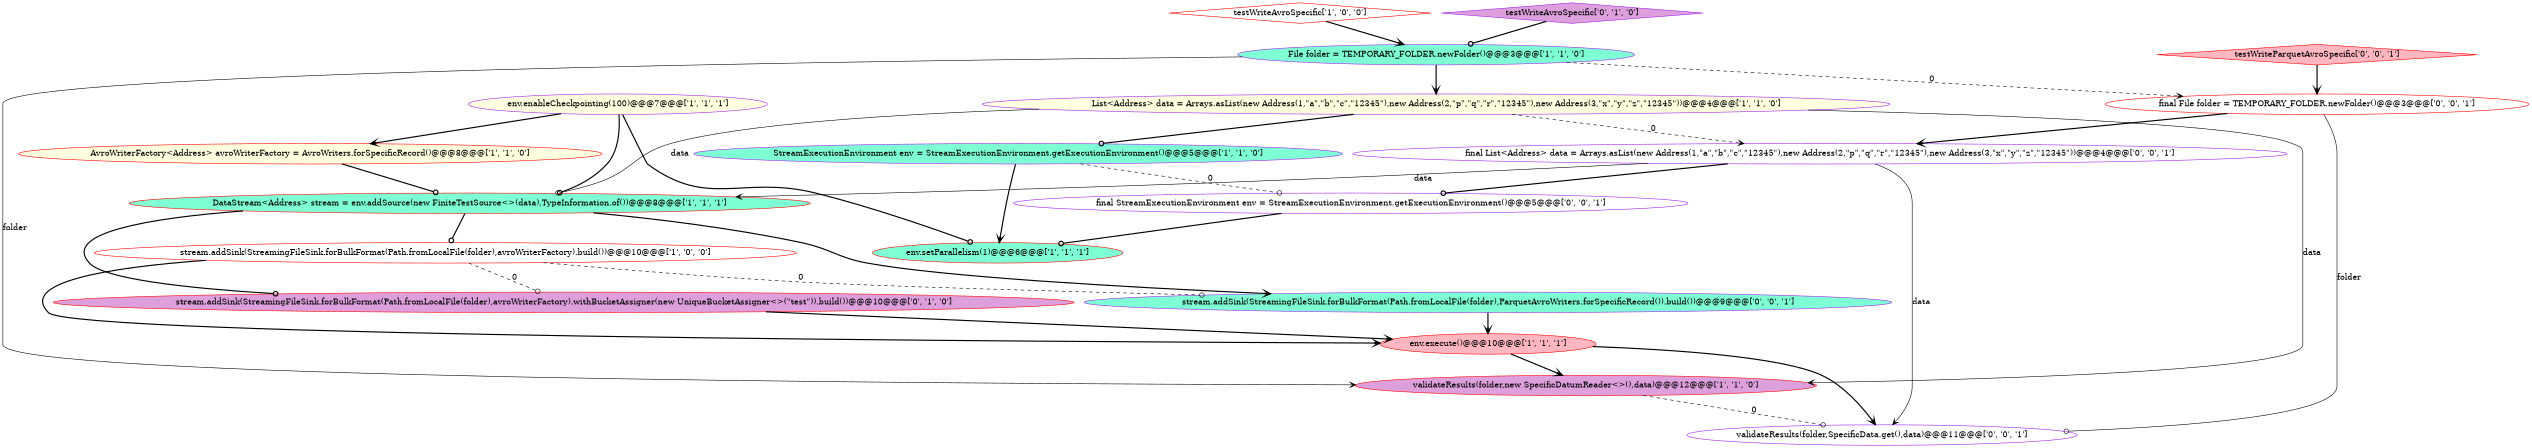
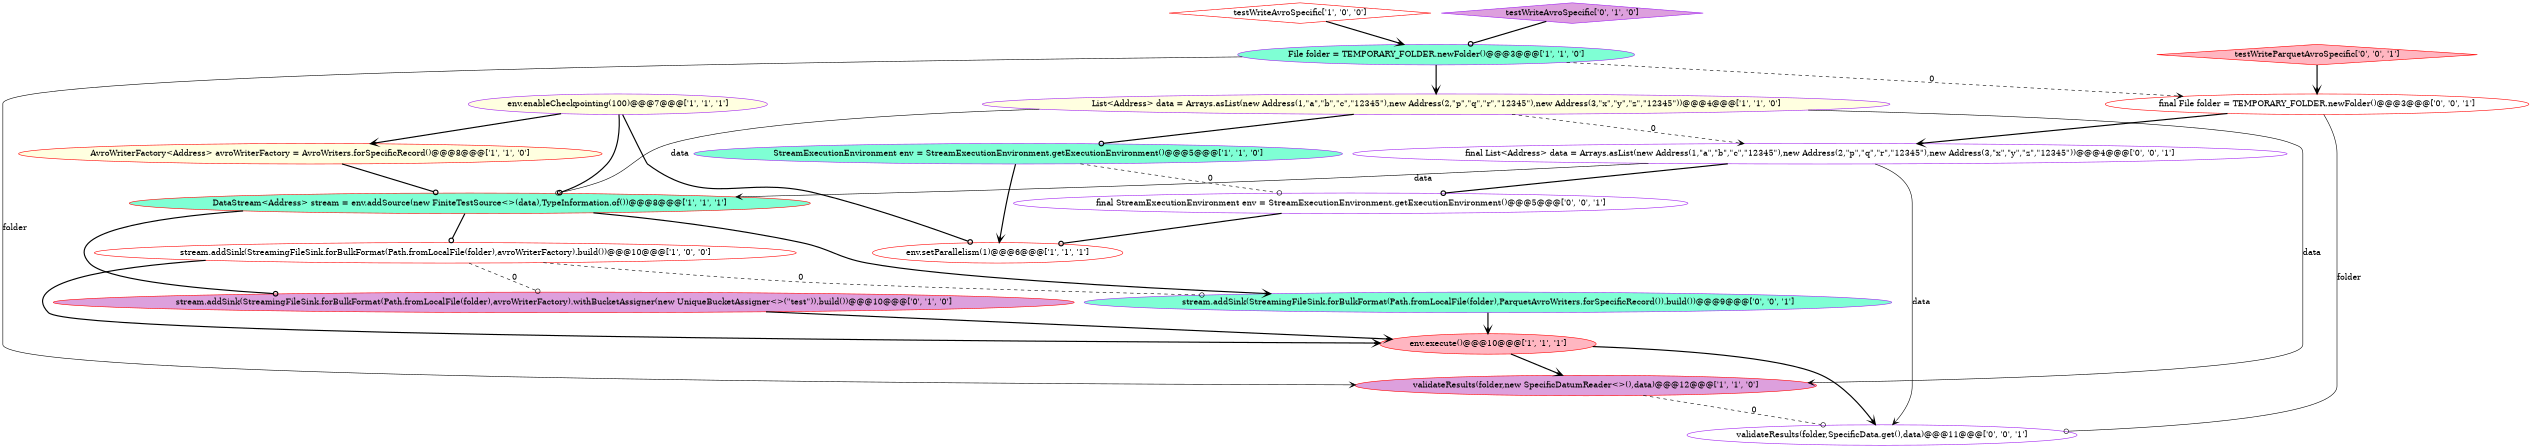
(998, 253) -> (998, 253)
